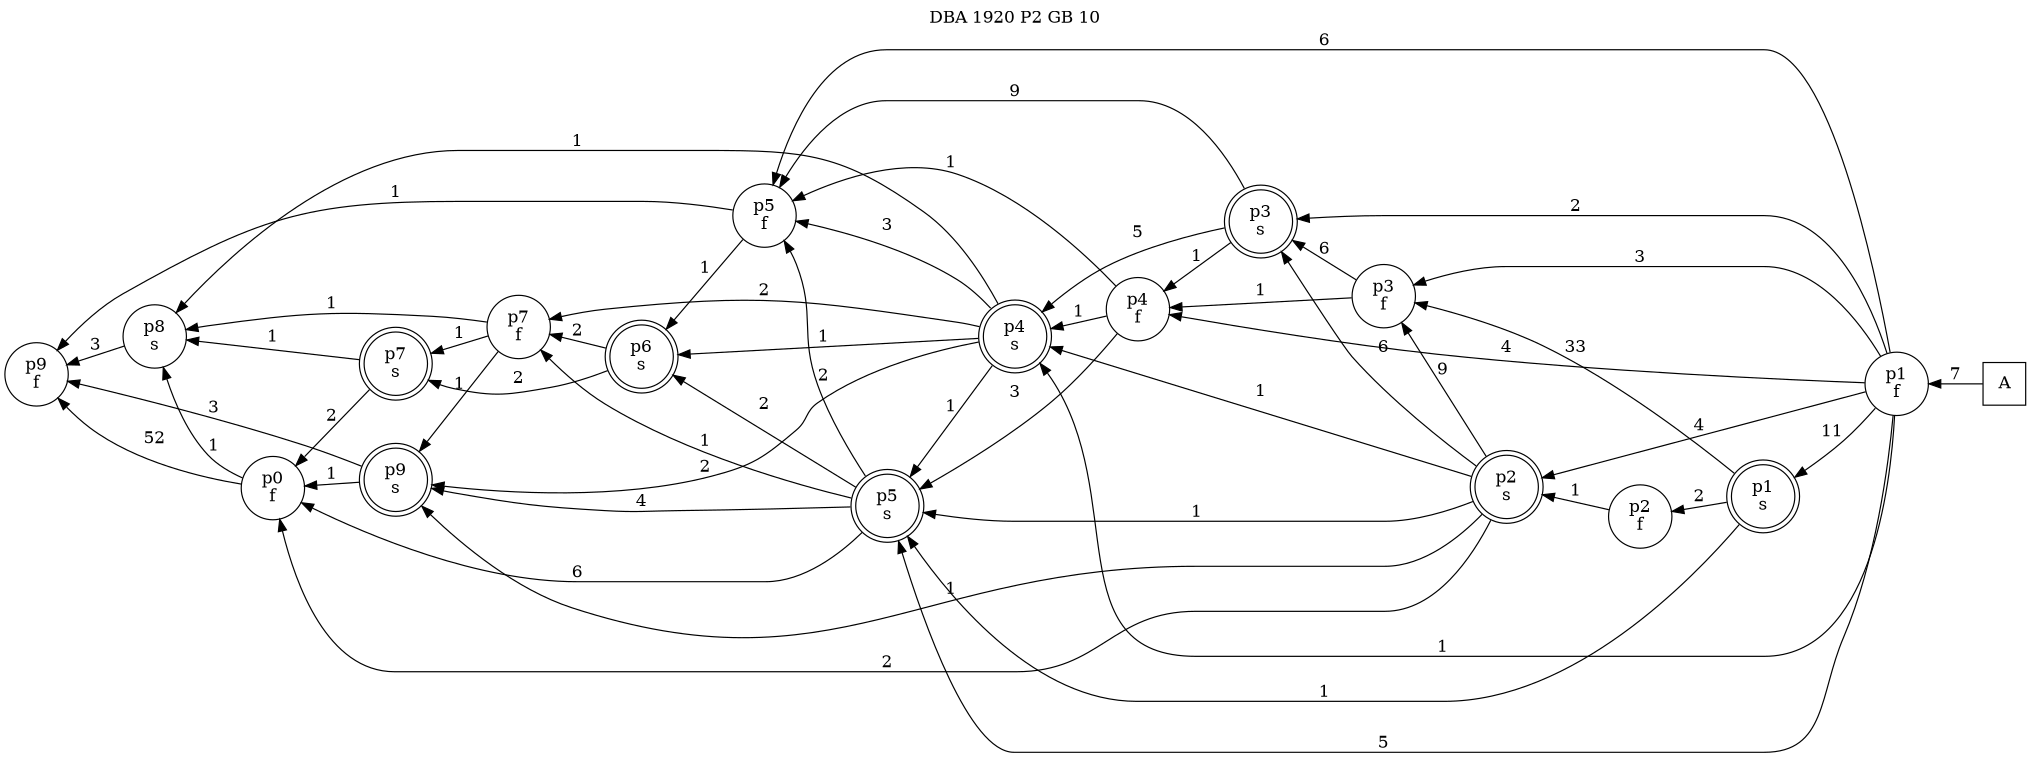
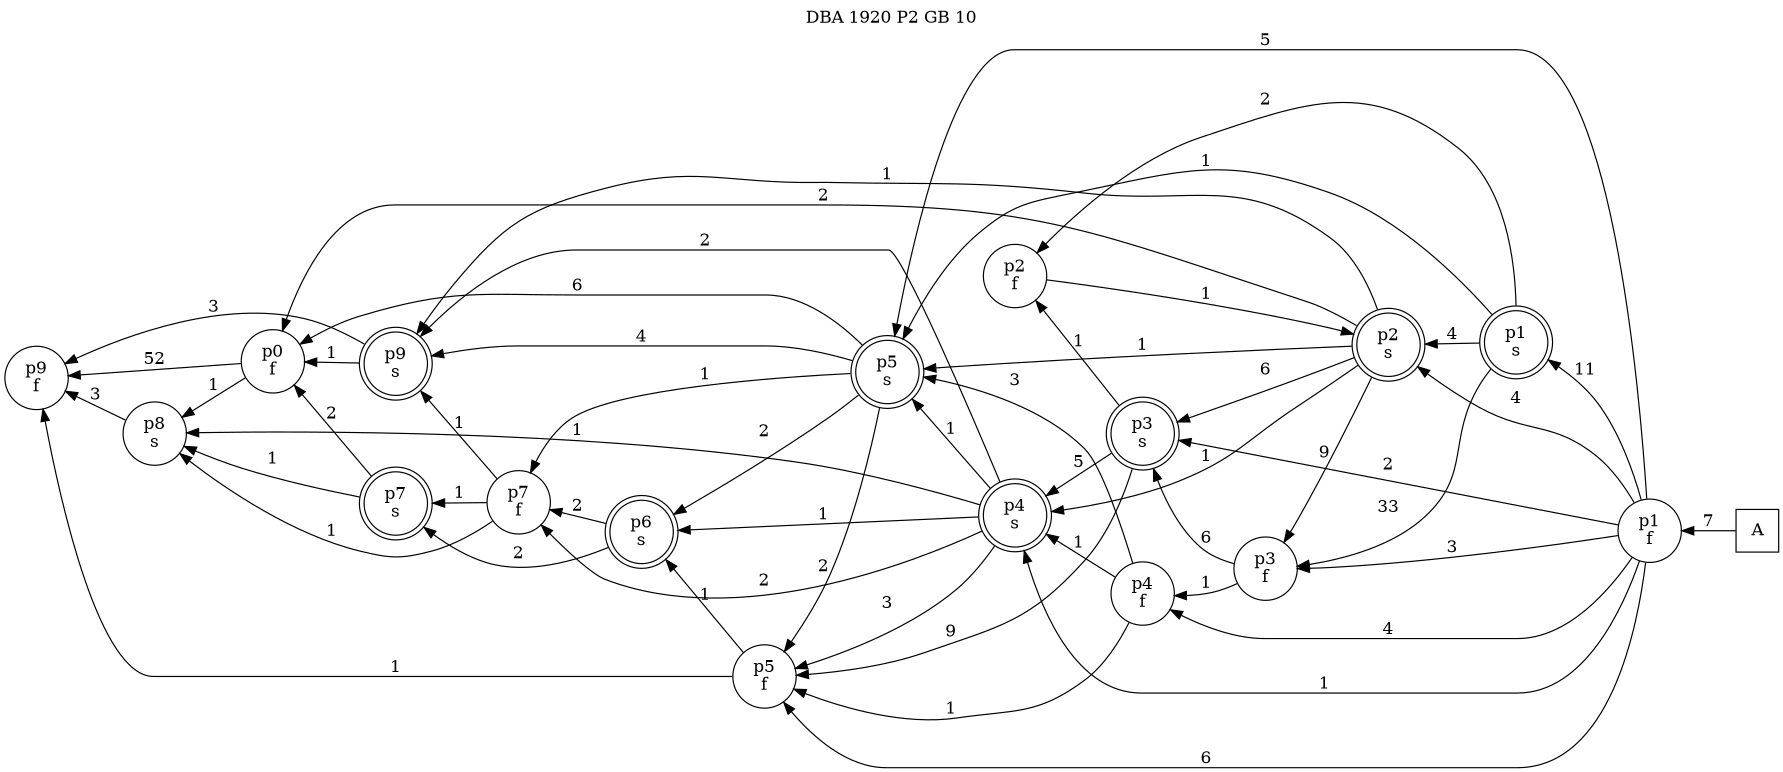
(1202, 263) -> (1076, 351)
none -> (1458, 343)
